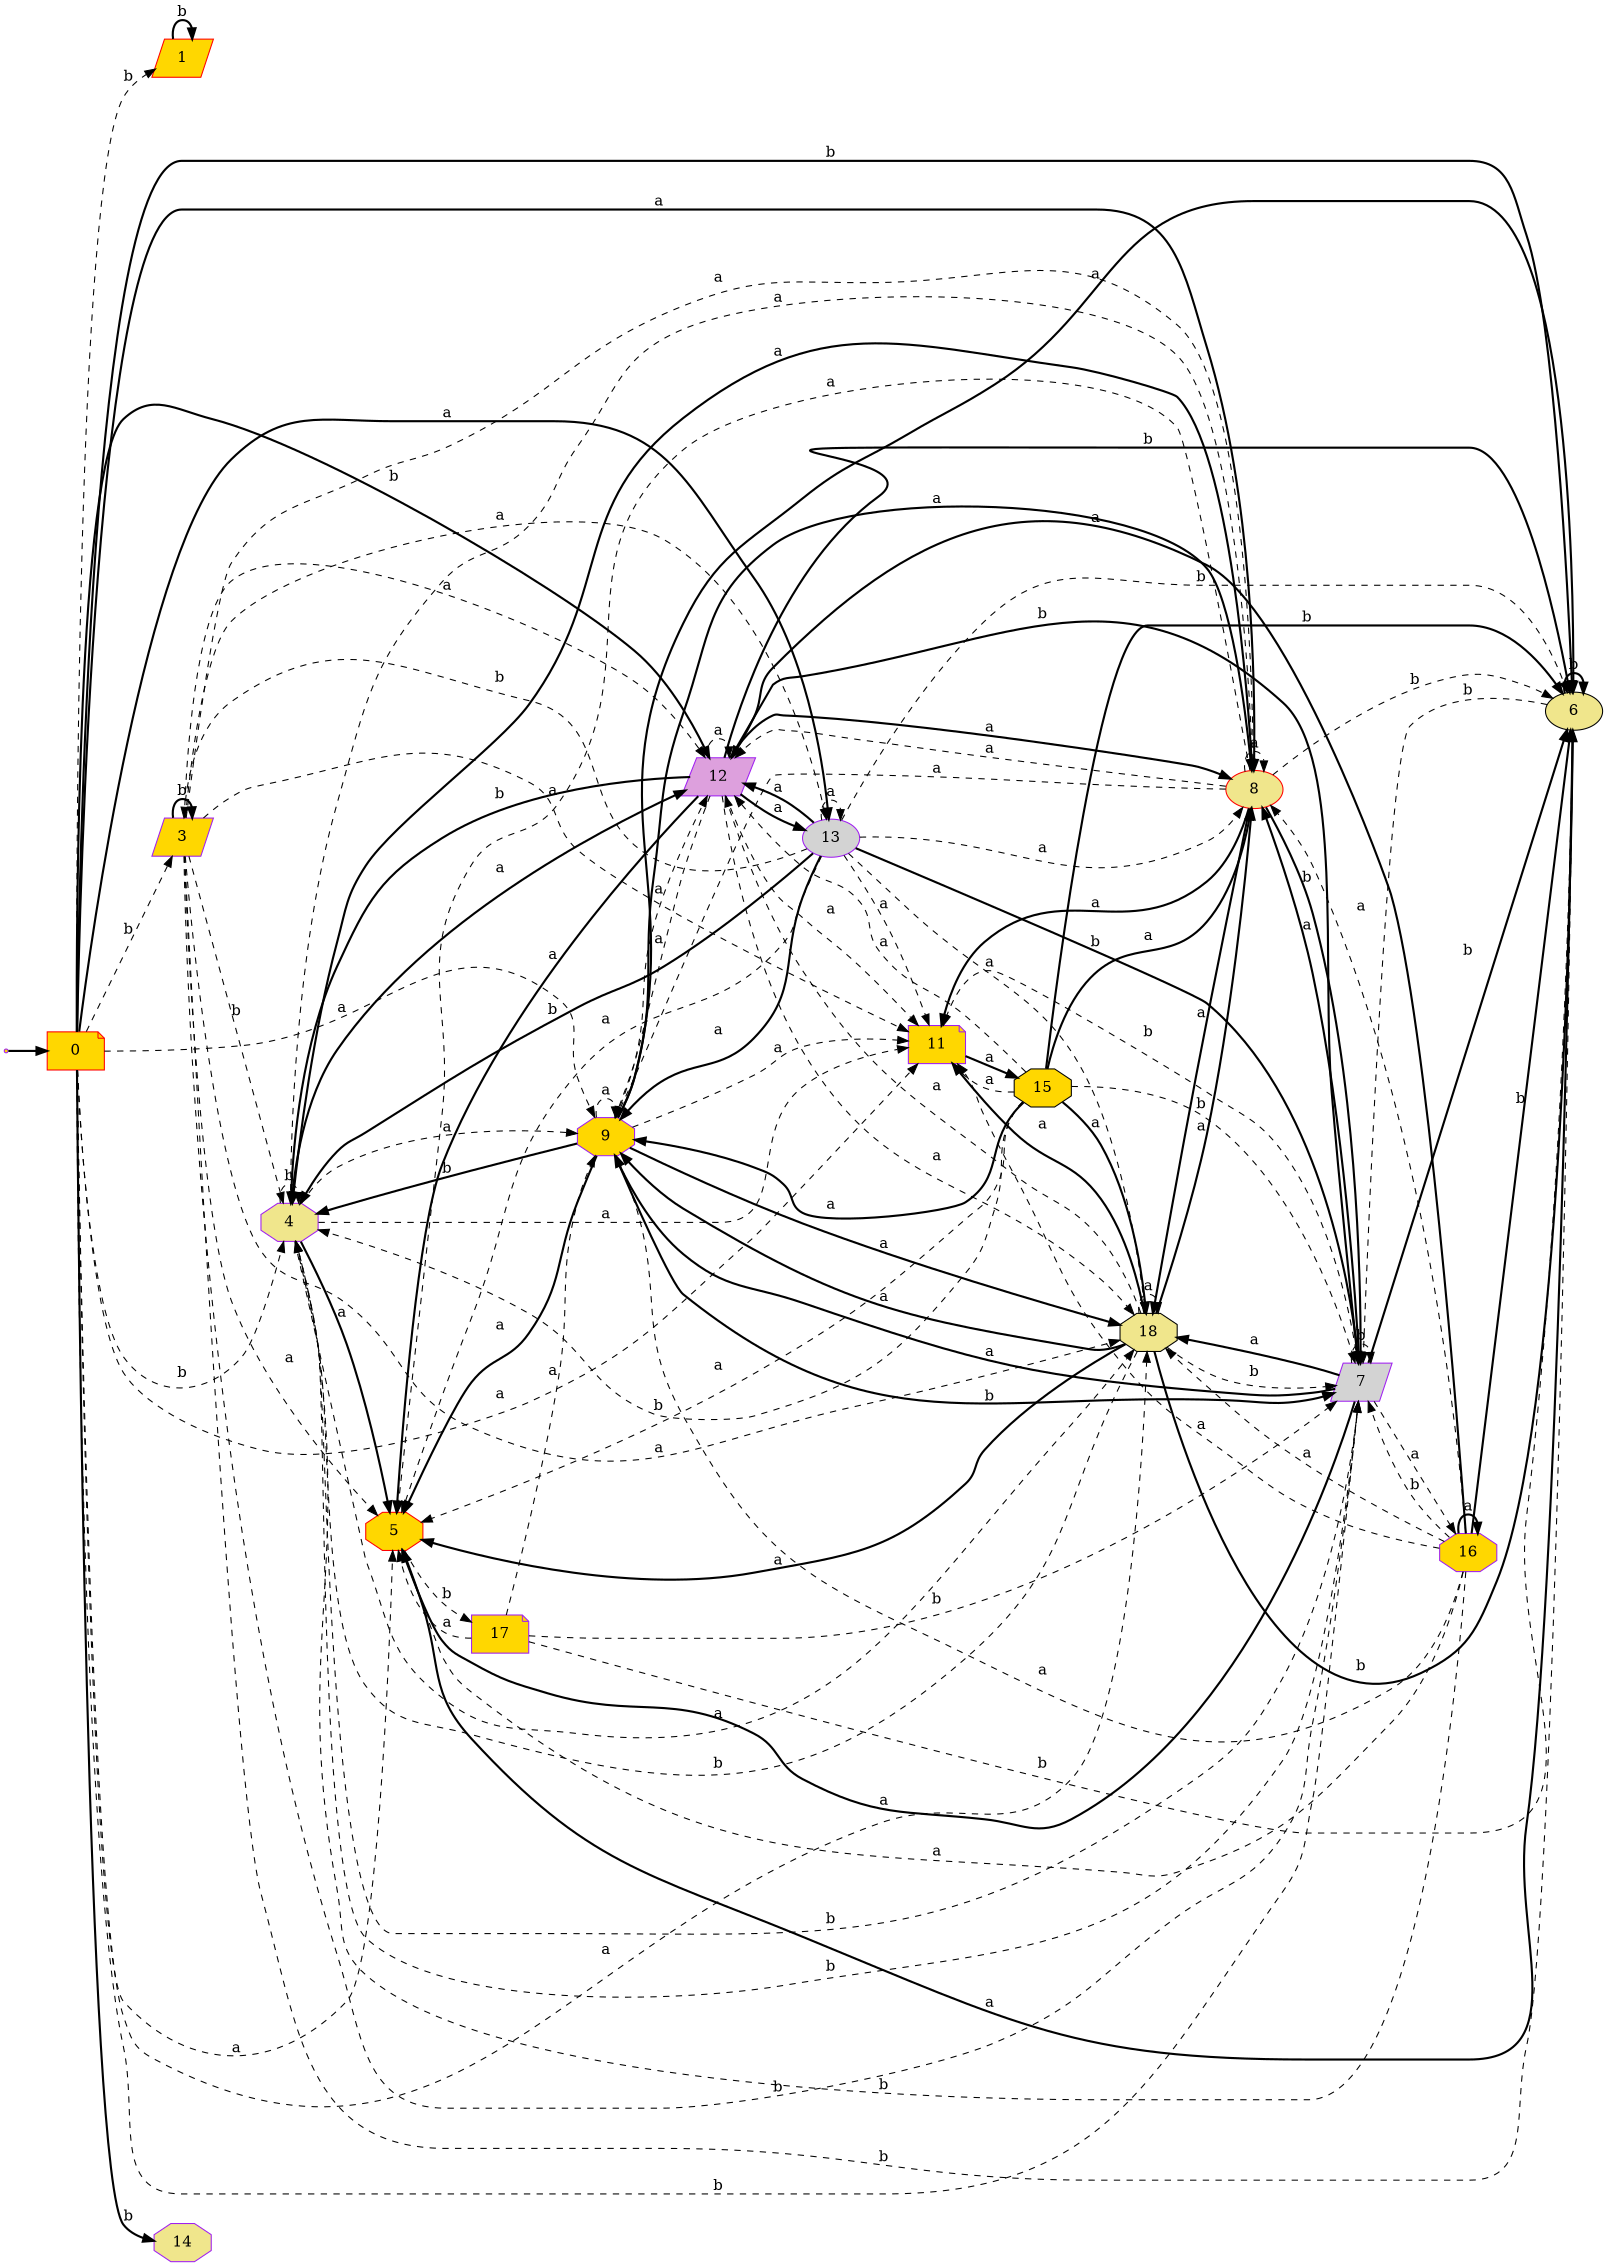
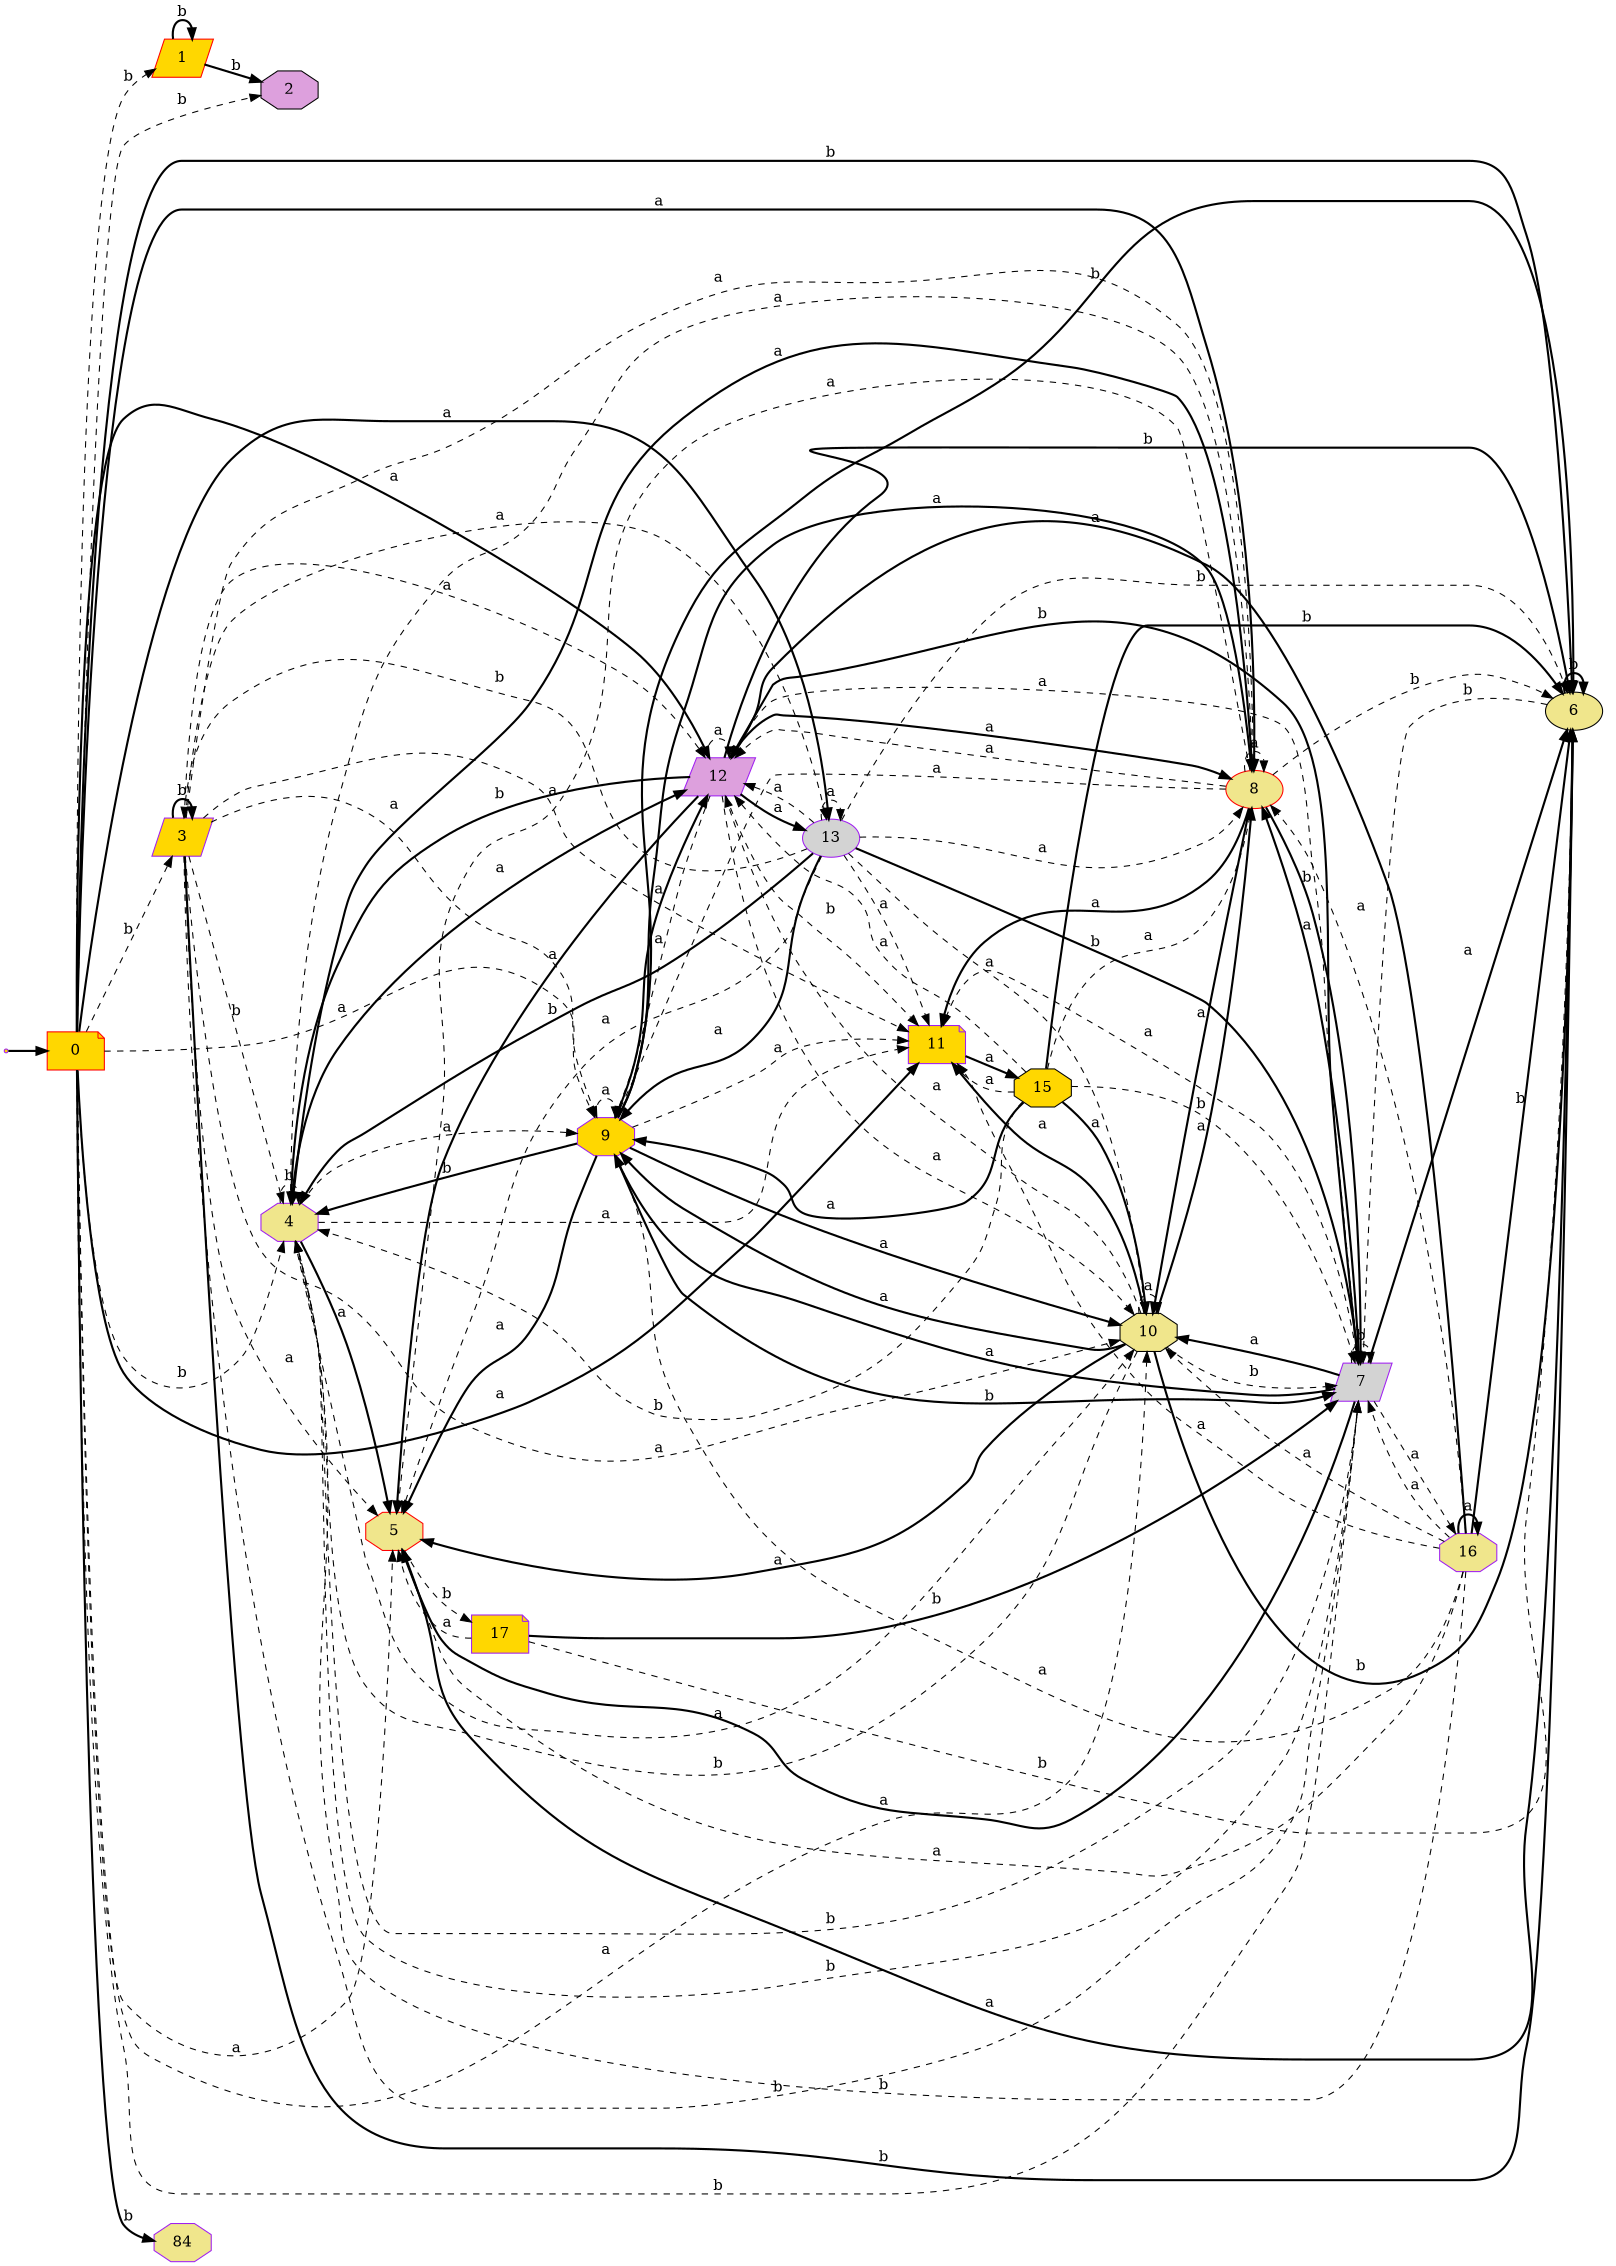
none -> (290, 90)
(1096, 275) -> (1096, 275)
(394, 477) -> (394, 477)
none -> (1304, 786)
(786, 802) -> (786, 802)
(831, 910) -> (831, 910)
(658, 911) -> (658, 911)
(1154, 950) -> (1154, 950)
(1468, 951) -> (1468, 951)
(1149, 1032) -> (1149, 1032)
(1149, 1332) -> (1149, 1332)
(773, 1362) -> none
(554, 1402) -> (447, 897)
(417, 1438) -> (417, 1438)
(1415, 1485) -> (1415, 1485)
(394, 1531) -> (394, 1531)
(1468, 1553) -> (1468, 1553)
(953, 1610) -> (953, 1610)
(901, 2167) -> (901, 2167)
(183, 2243) -> (183, 2243)
